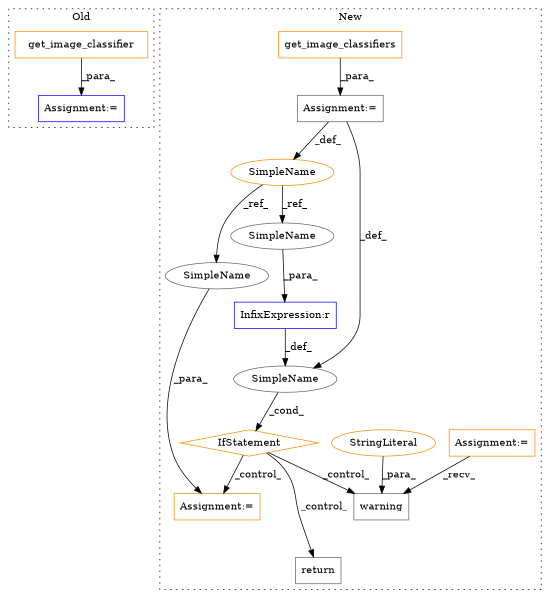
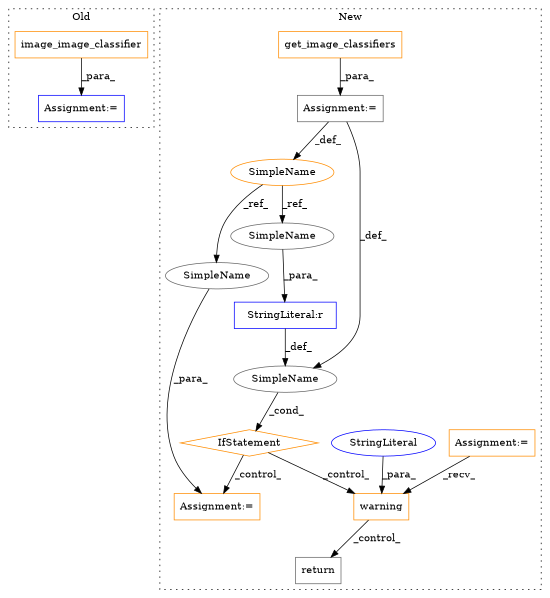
(81, 45) -> (81, 45)
(285, 315) -> (285, 315)
(384, 443) -> (384, 443)
(296, 497) -> (353, 536)
(381, 507) -> (381, 507)
